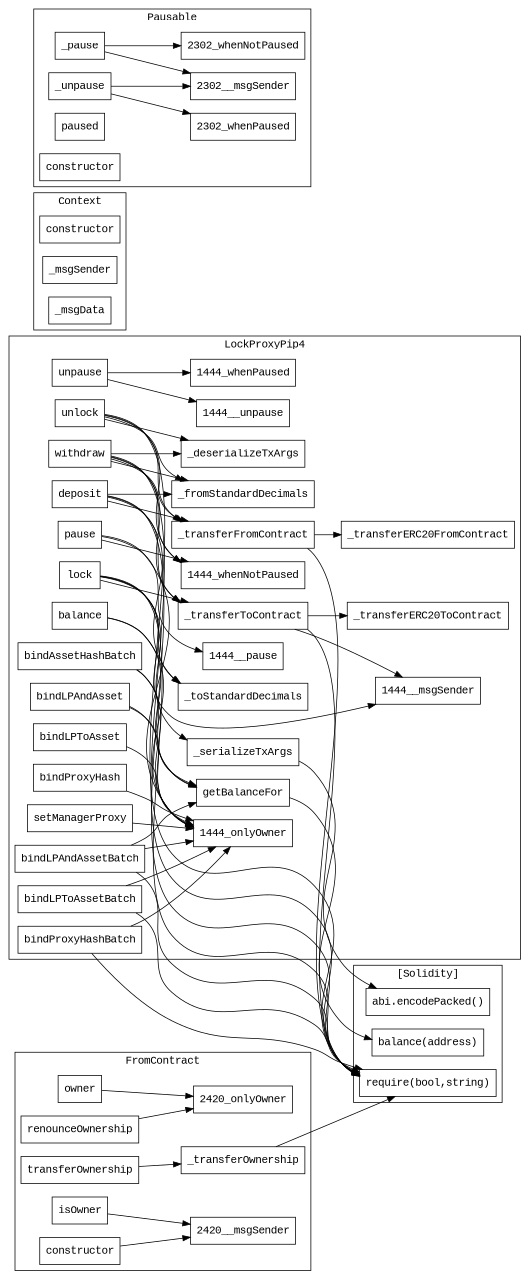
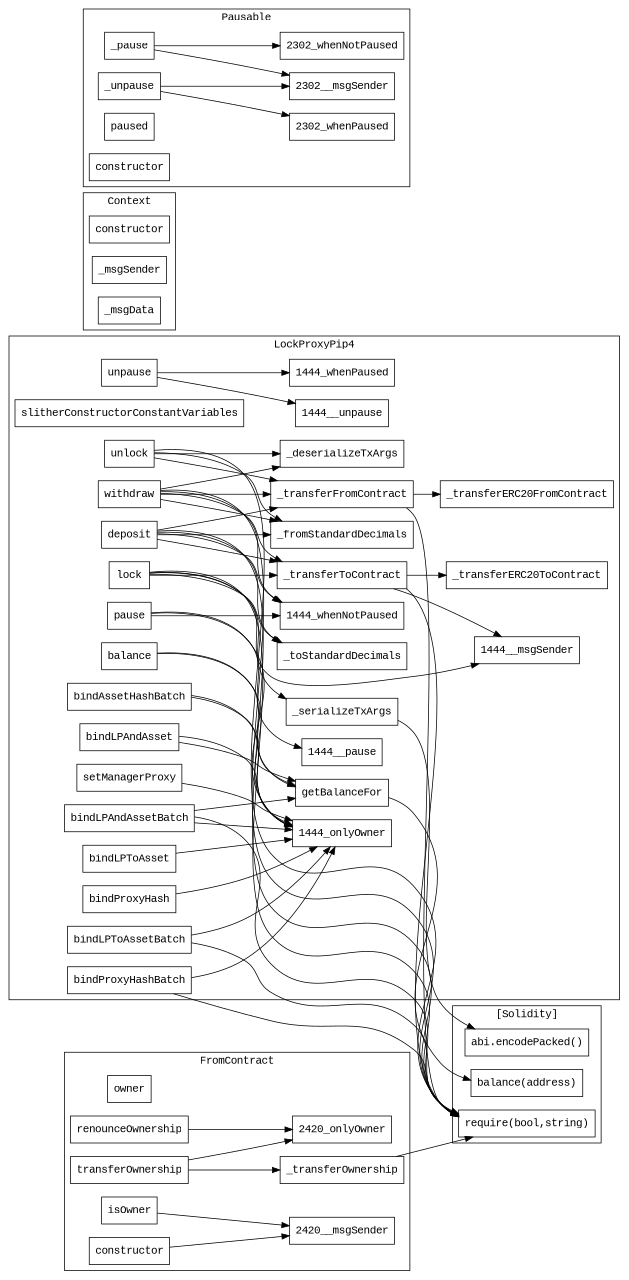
none -> (129, 413)
(160, 474) -> (228, 547)
(144, 1093) -> (237, 1151)
